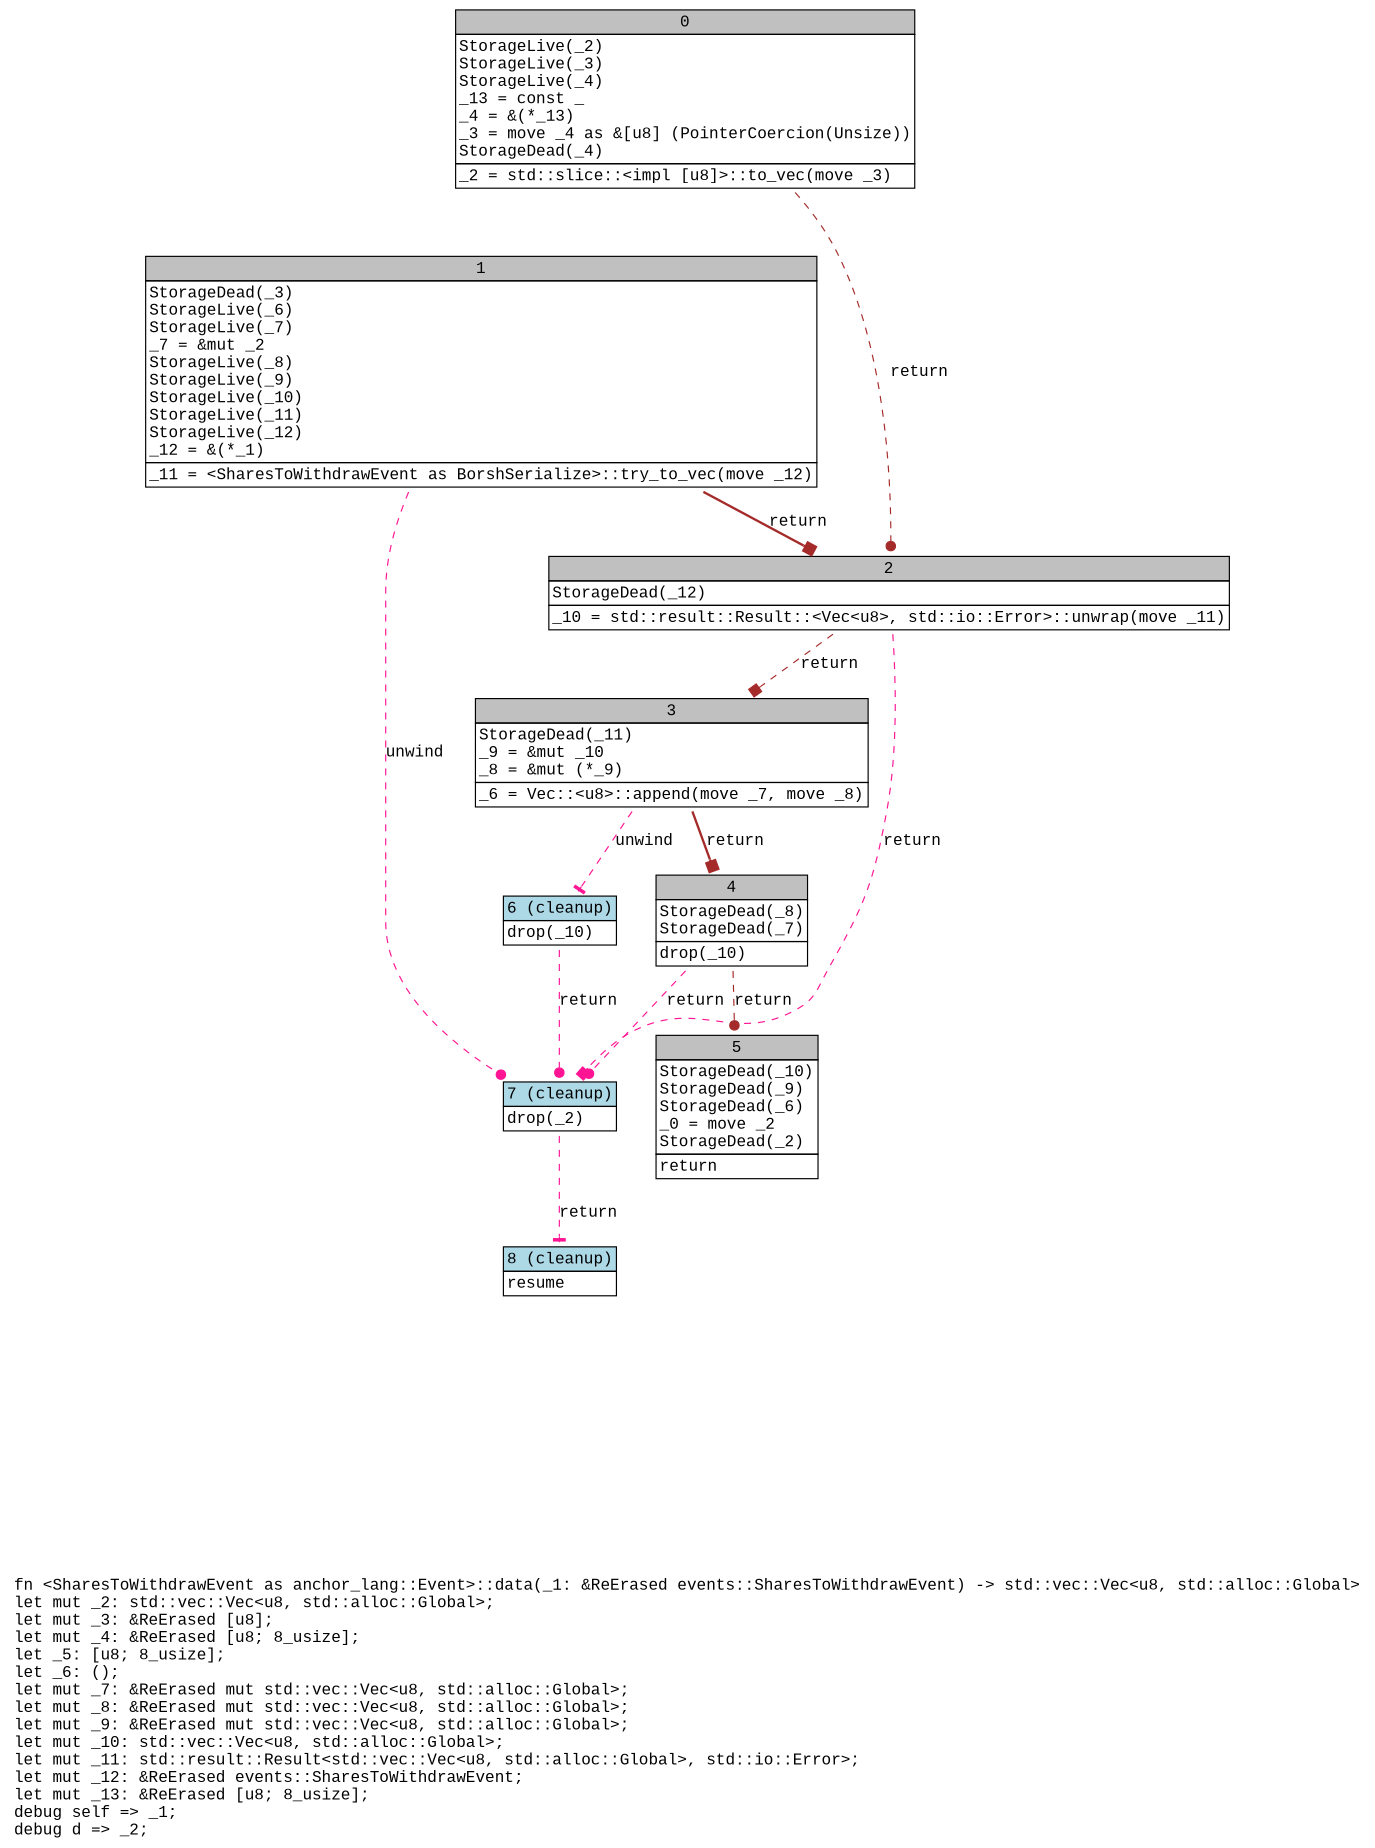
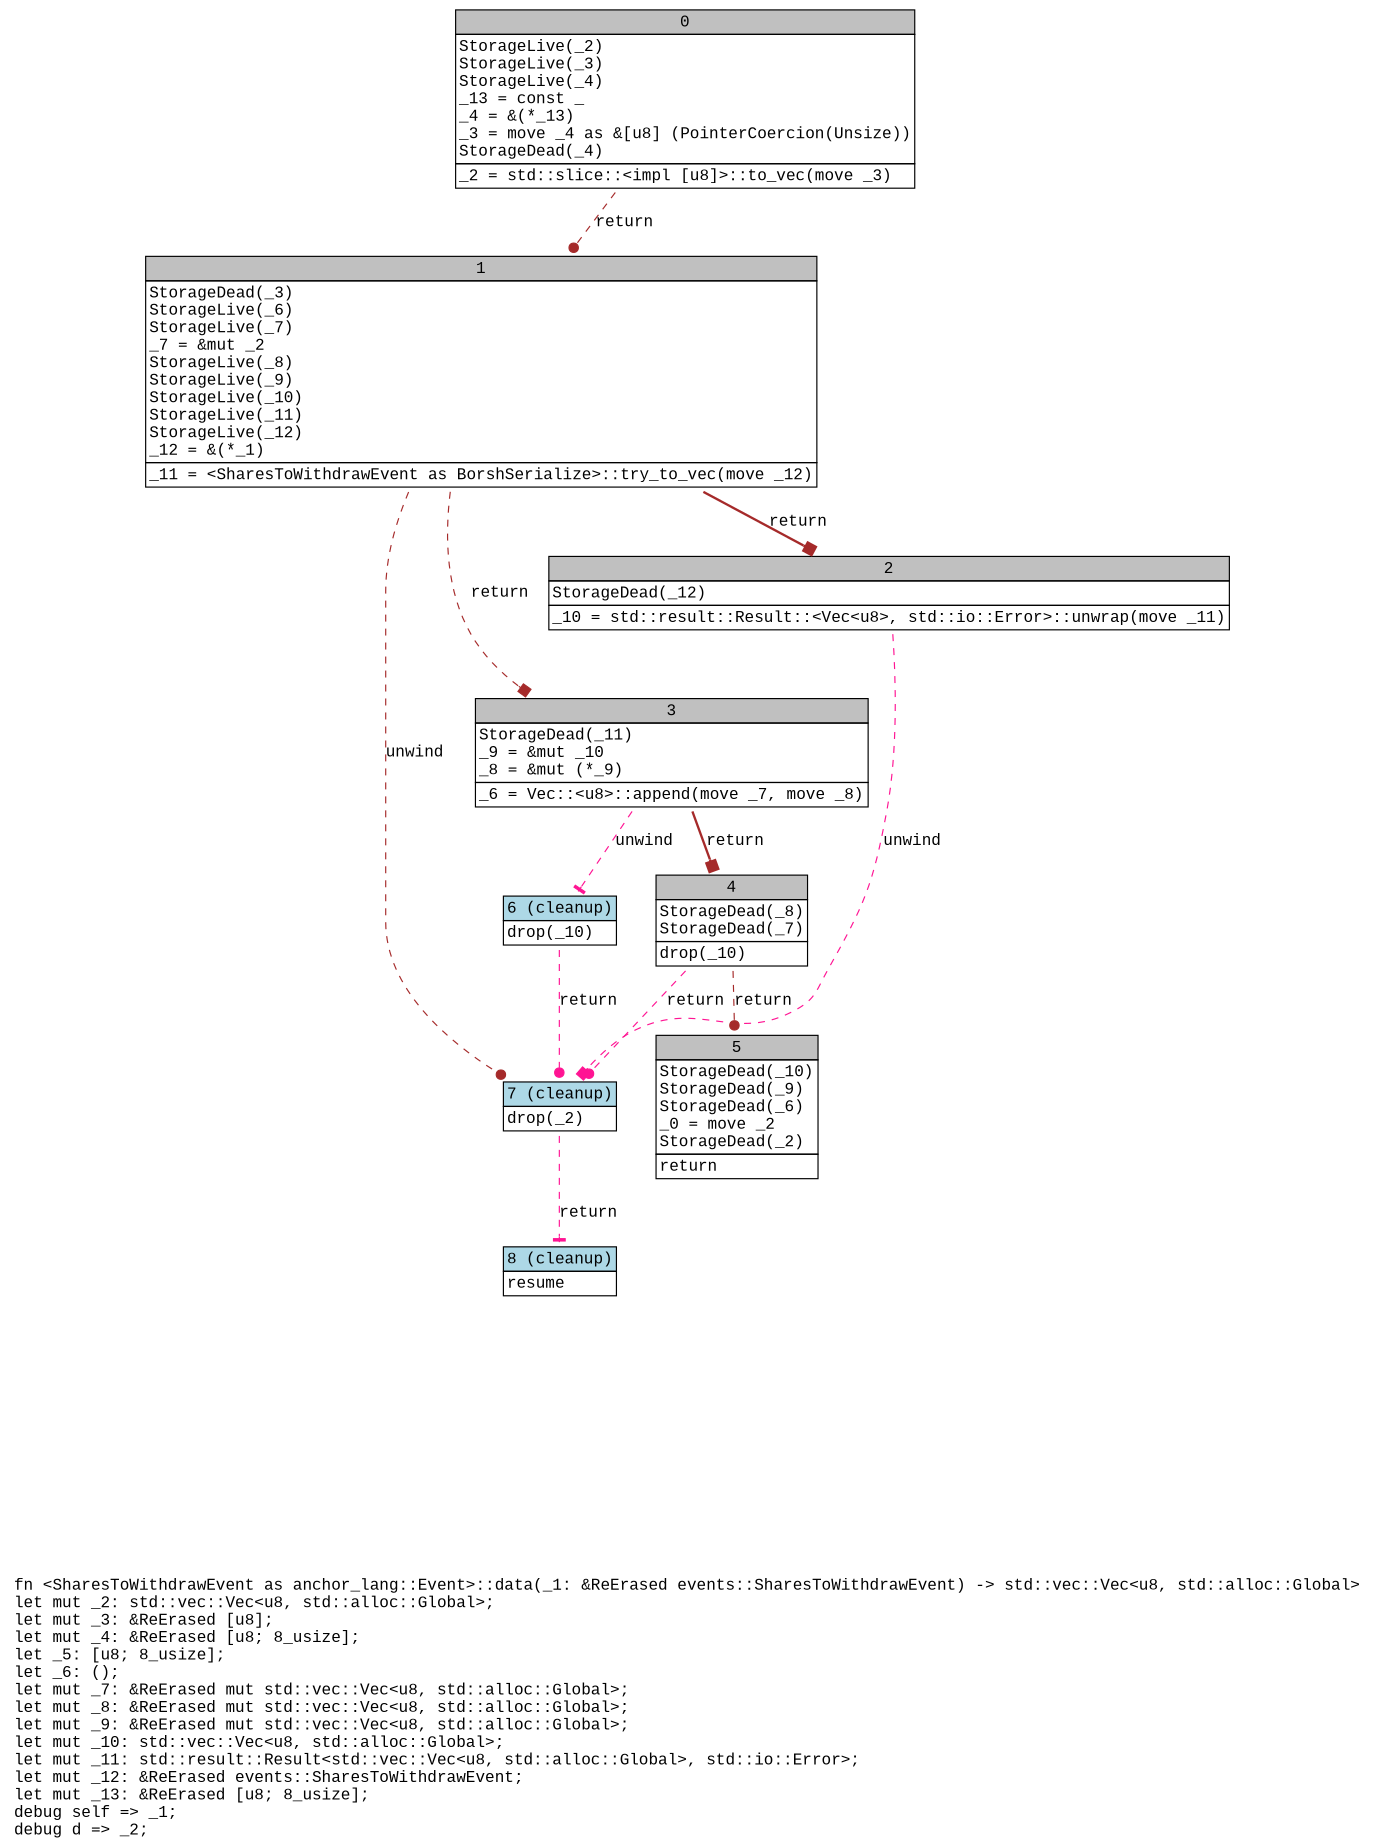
(873, 358) -> (596, 218)
(797, 660) -> (456, 600)
(386, 803) -> (386, 803)
(912, 841) -> (912, 841)
